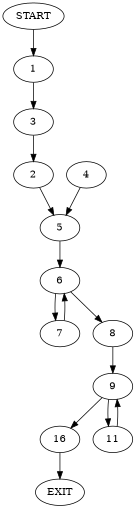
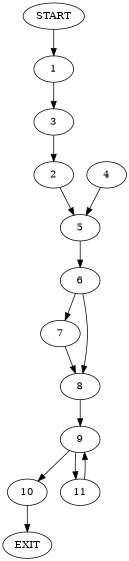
(65, 311) -> (69, 356)
(60, 439) -> (27, 492)
